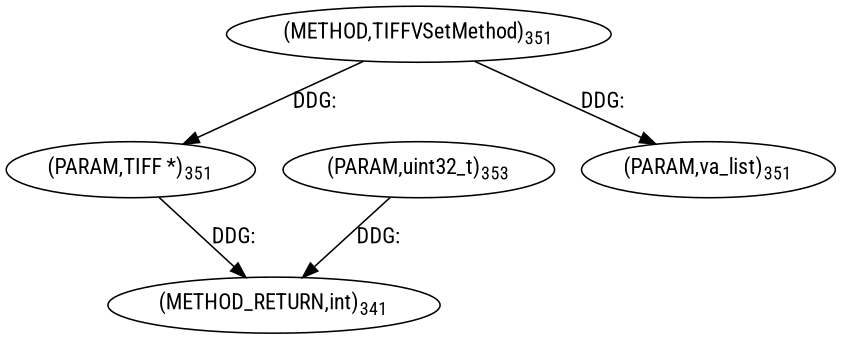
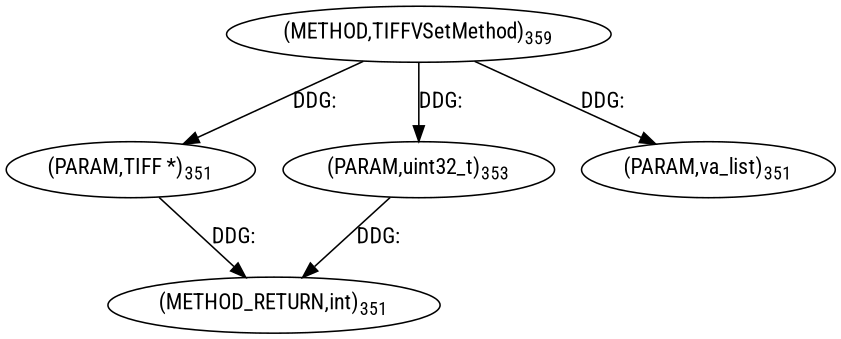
(539, 32) -> (539, 32)
none -> (419, 94)
(374, 303) -> (374, 303)
